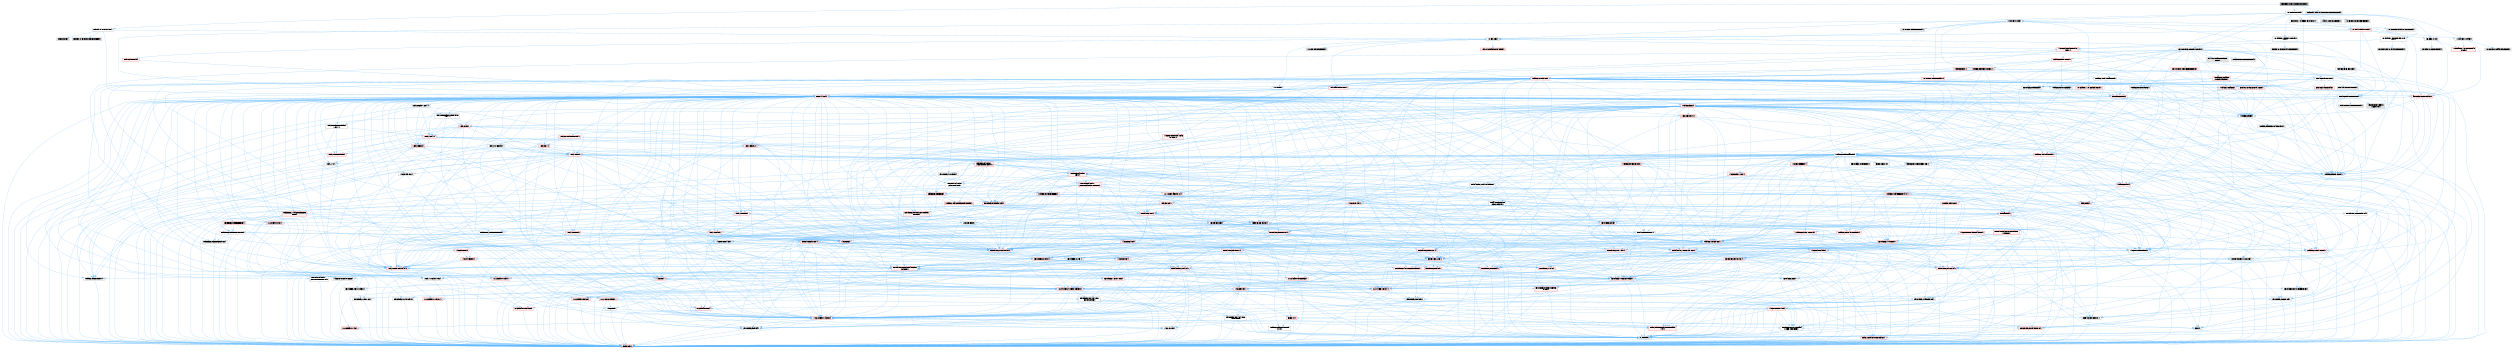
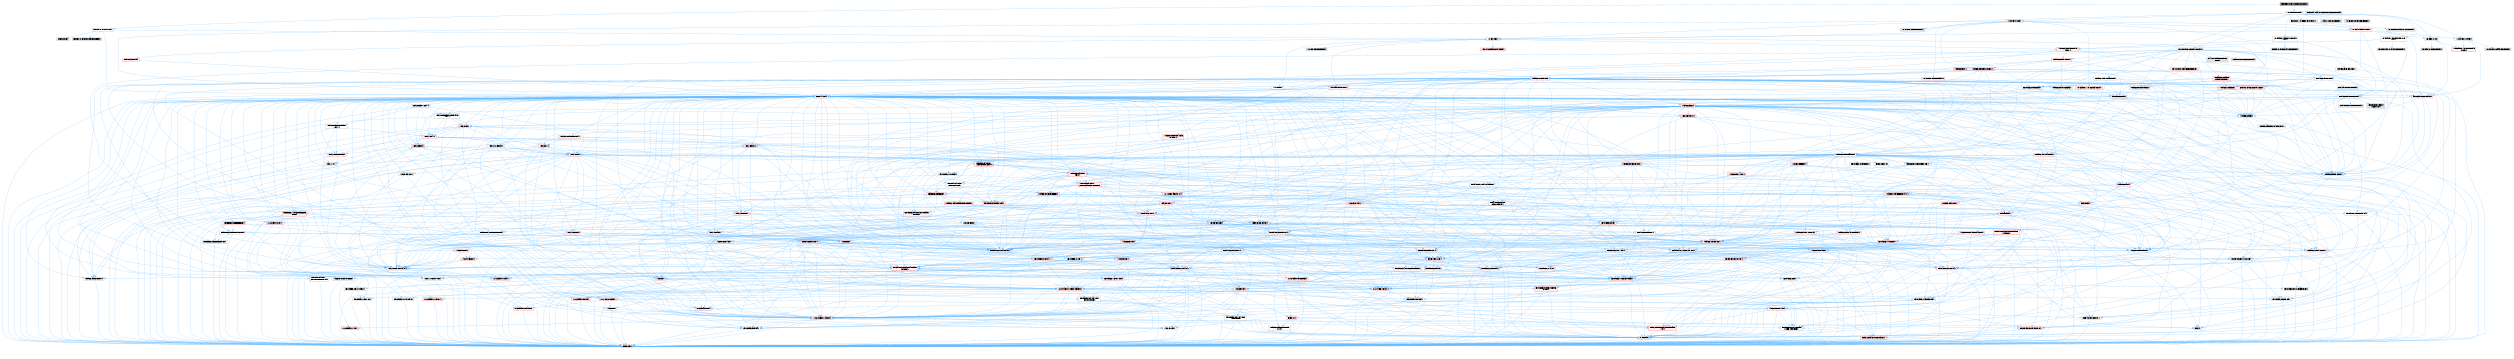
(2324, 88) -> none
(2003, 121) -> (2016, 107)
